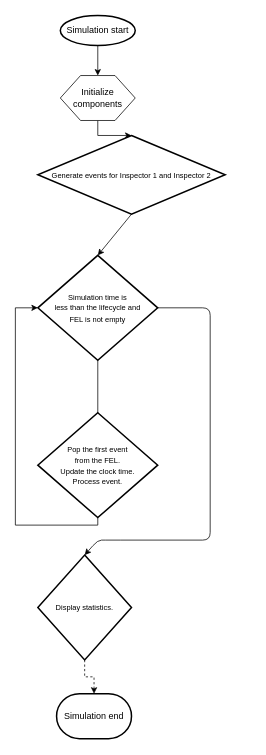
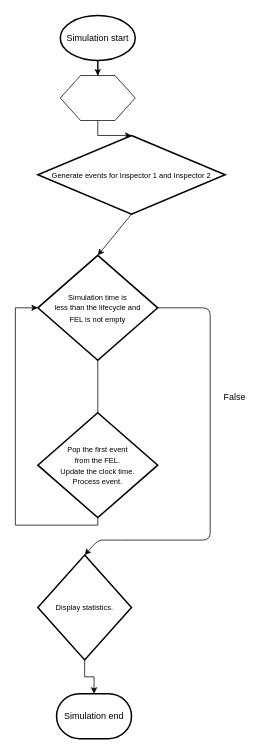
(98, 30) -> (98, 38)
(98, 98) -> none
none -> (235, 398)
(86, 677) -> (86, 677)
